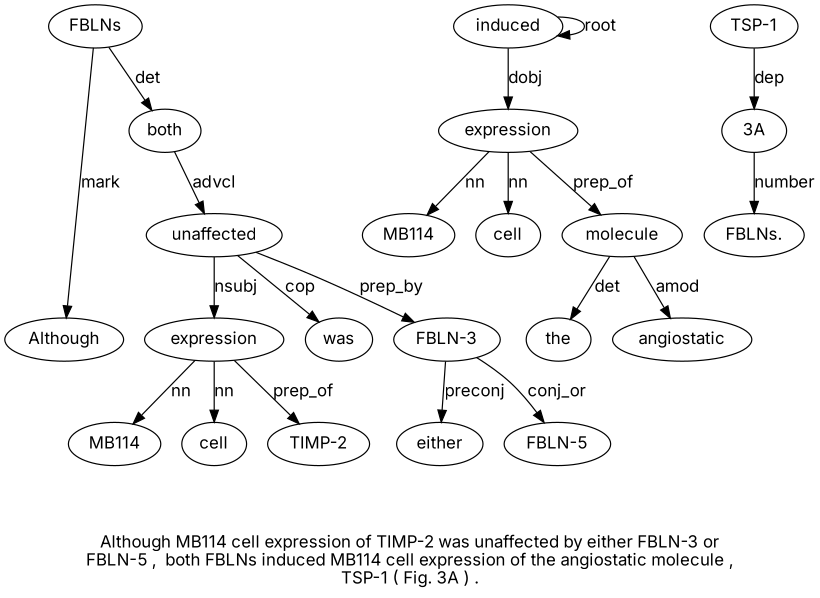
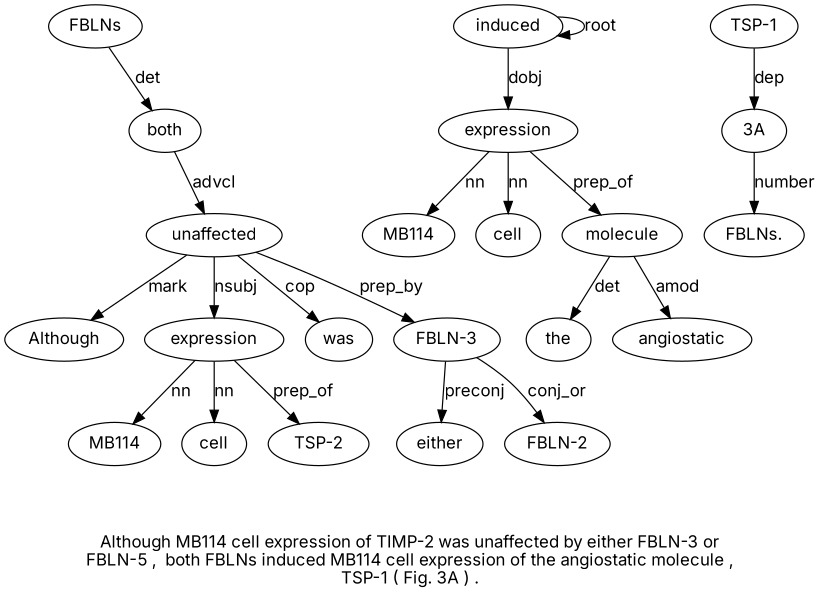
(80, 177) -> (144, 284)
(319, 444) -> (319, 444)
(557, 444) -> (557, 444)
